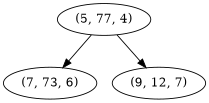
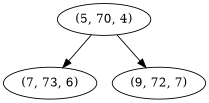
(104, 19) -> (104, 19)
(159, 83) -> (159, 83)
